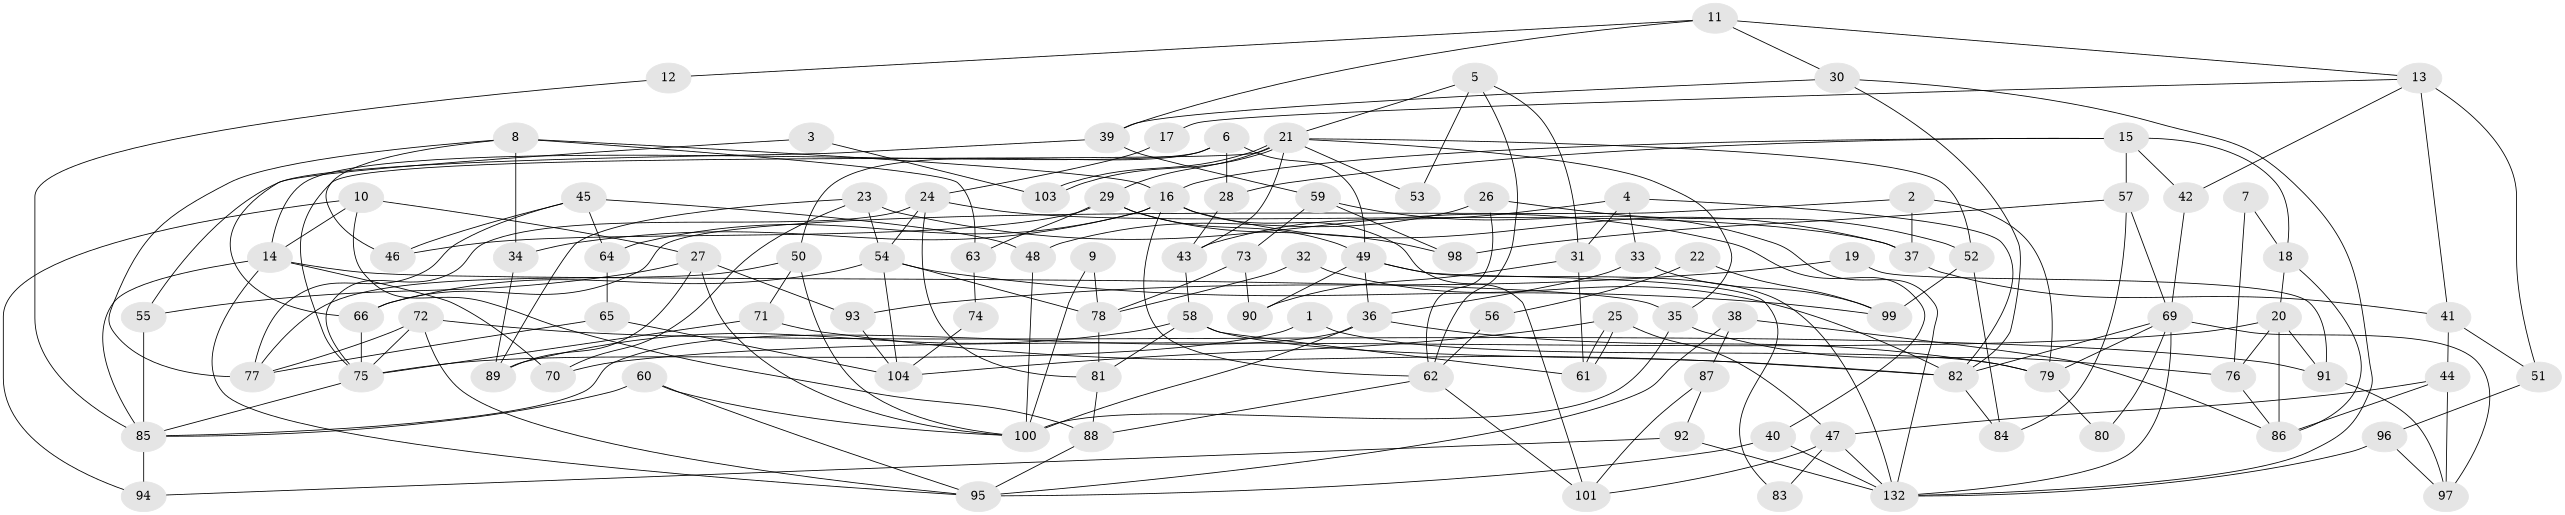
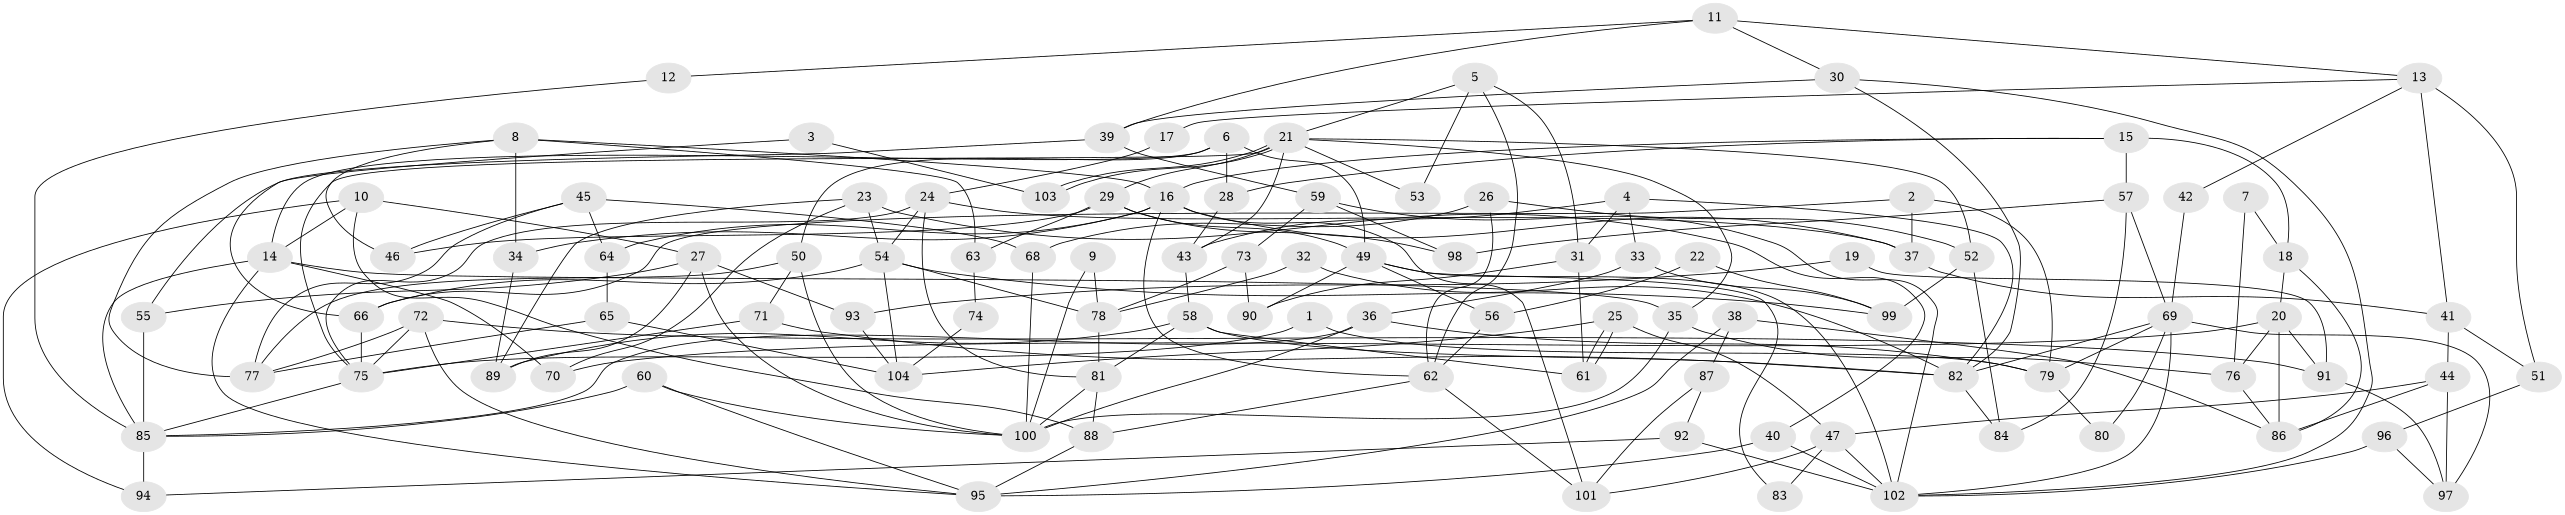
(2156, 168) -> none
(1033, 257) -> (1033, 257)
(1367, 287) -> (1428, 287)
none -> (1062, 407)
(1894, 497) -> (1894, 497)
